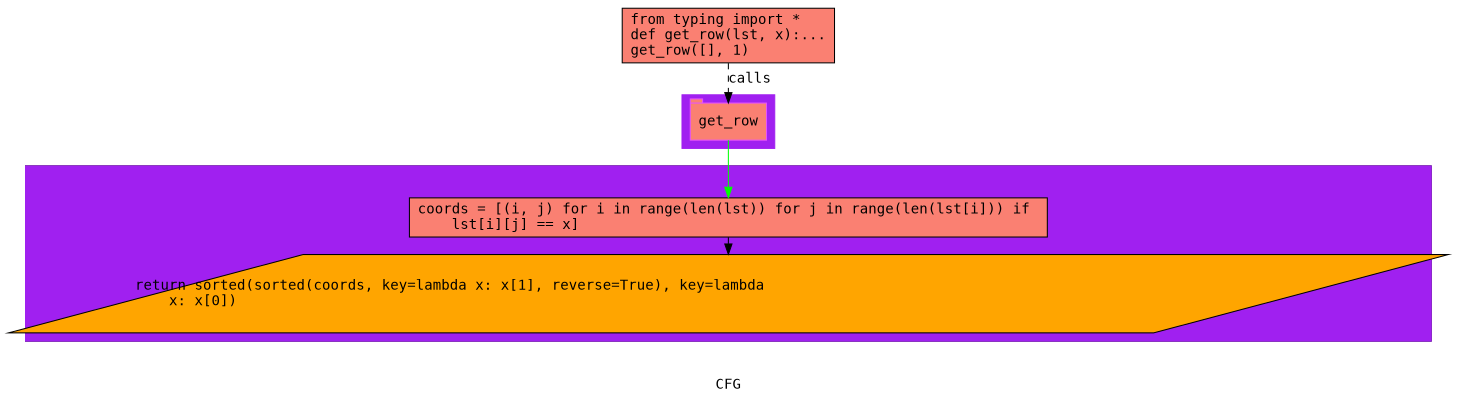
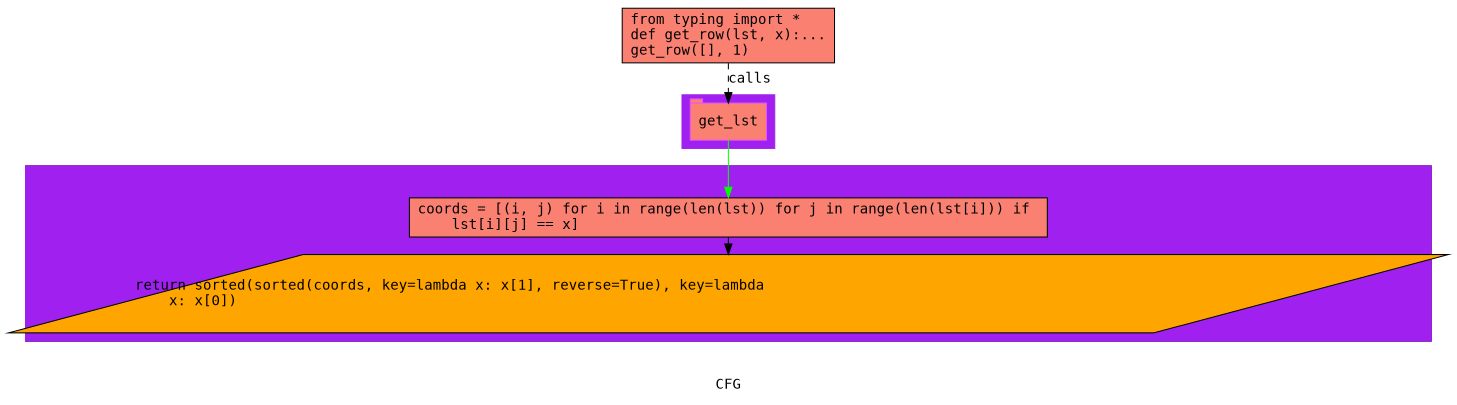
(728, 122) -> (728, 122)
